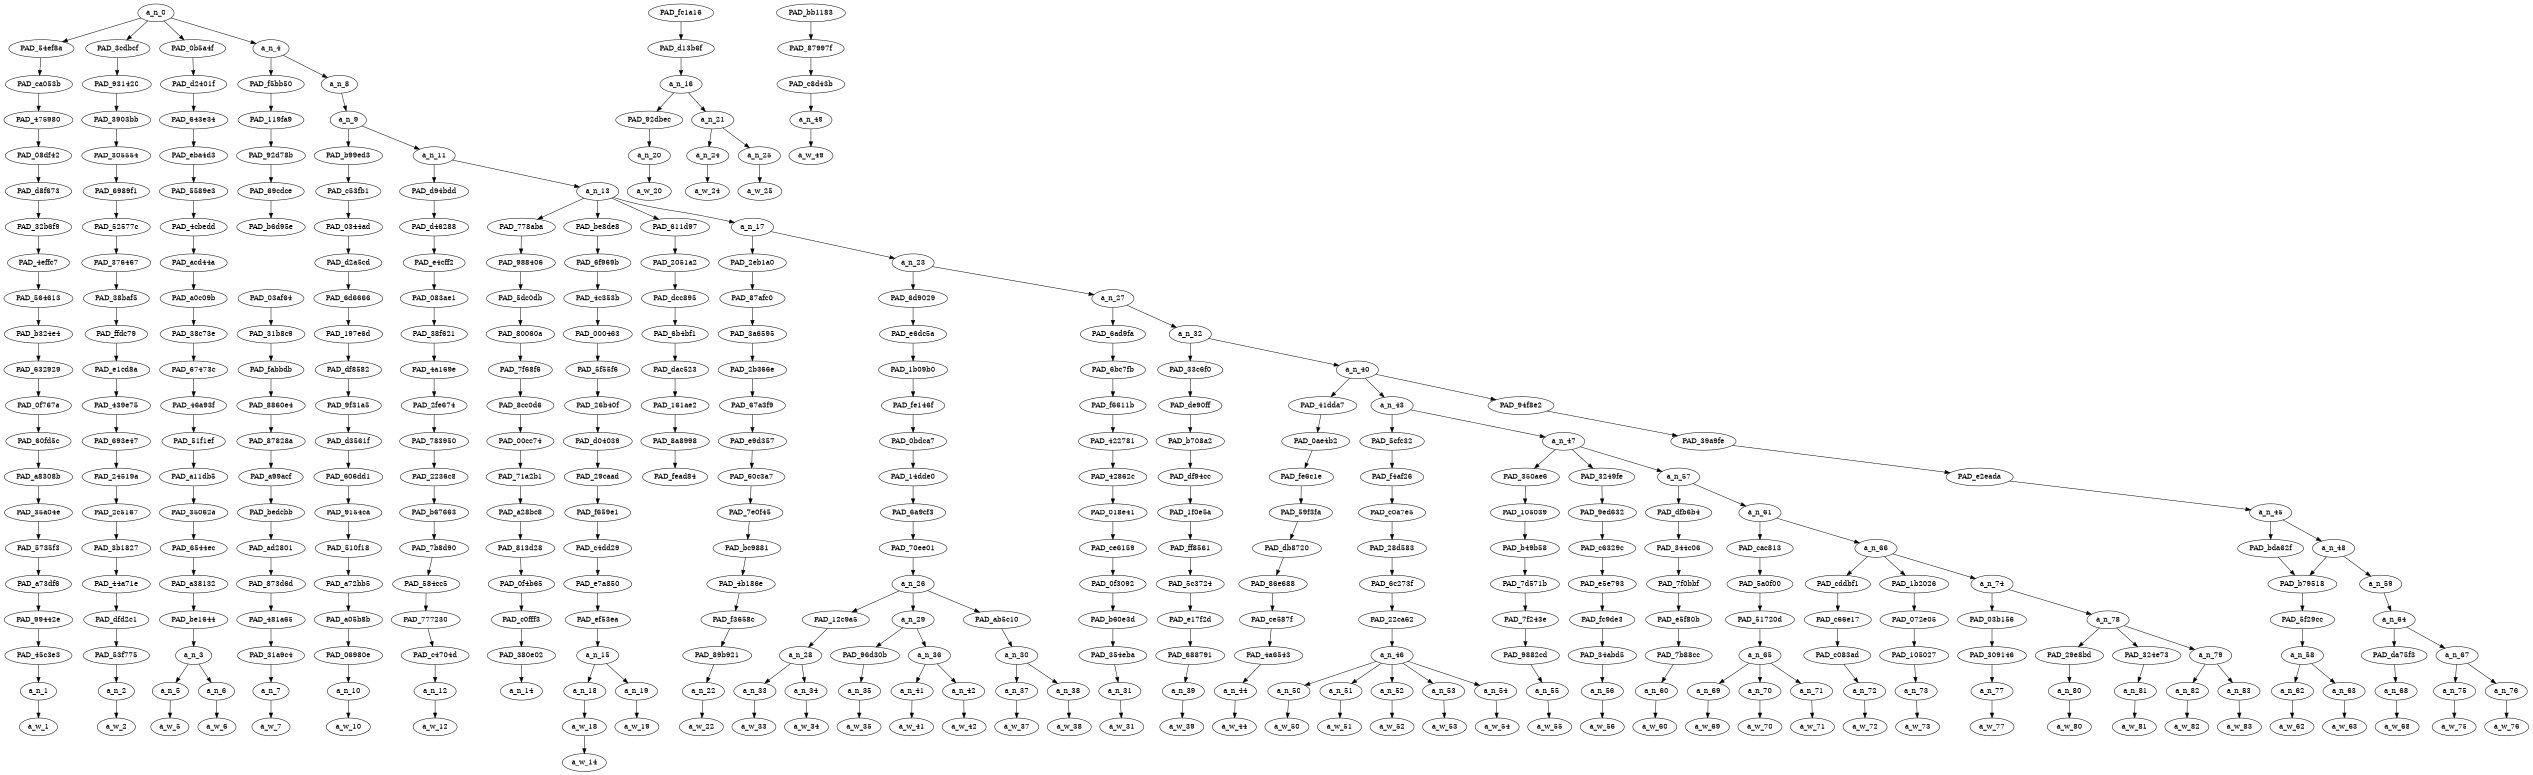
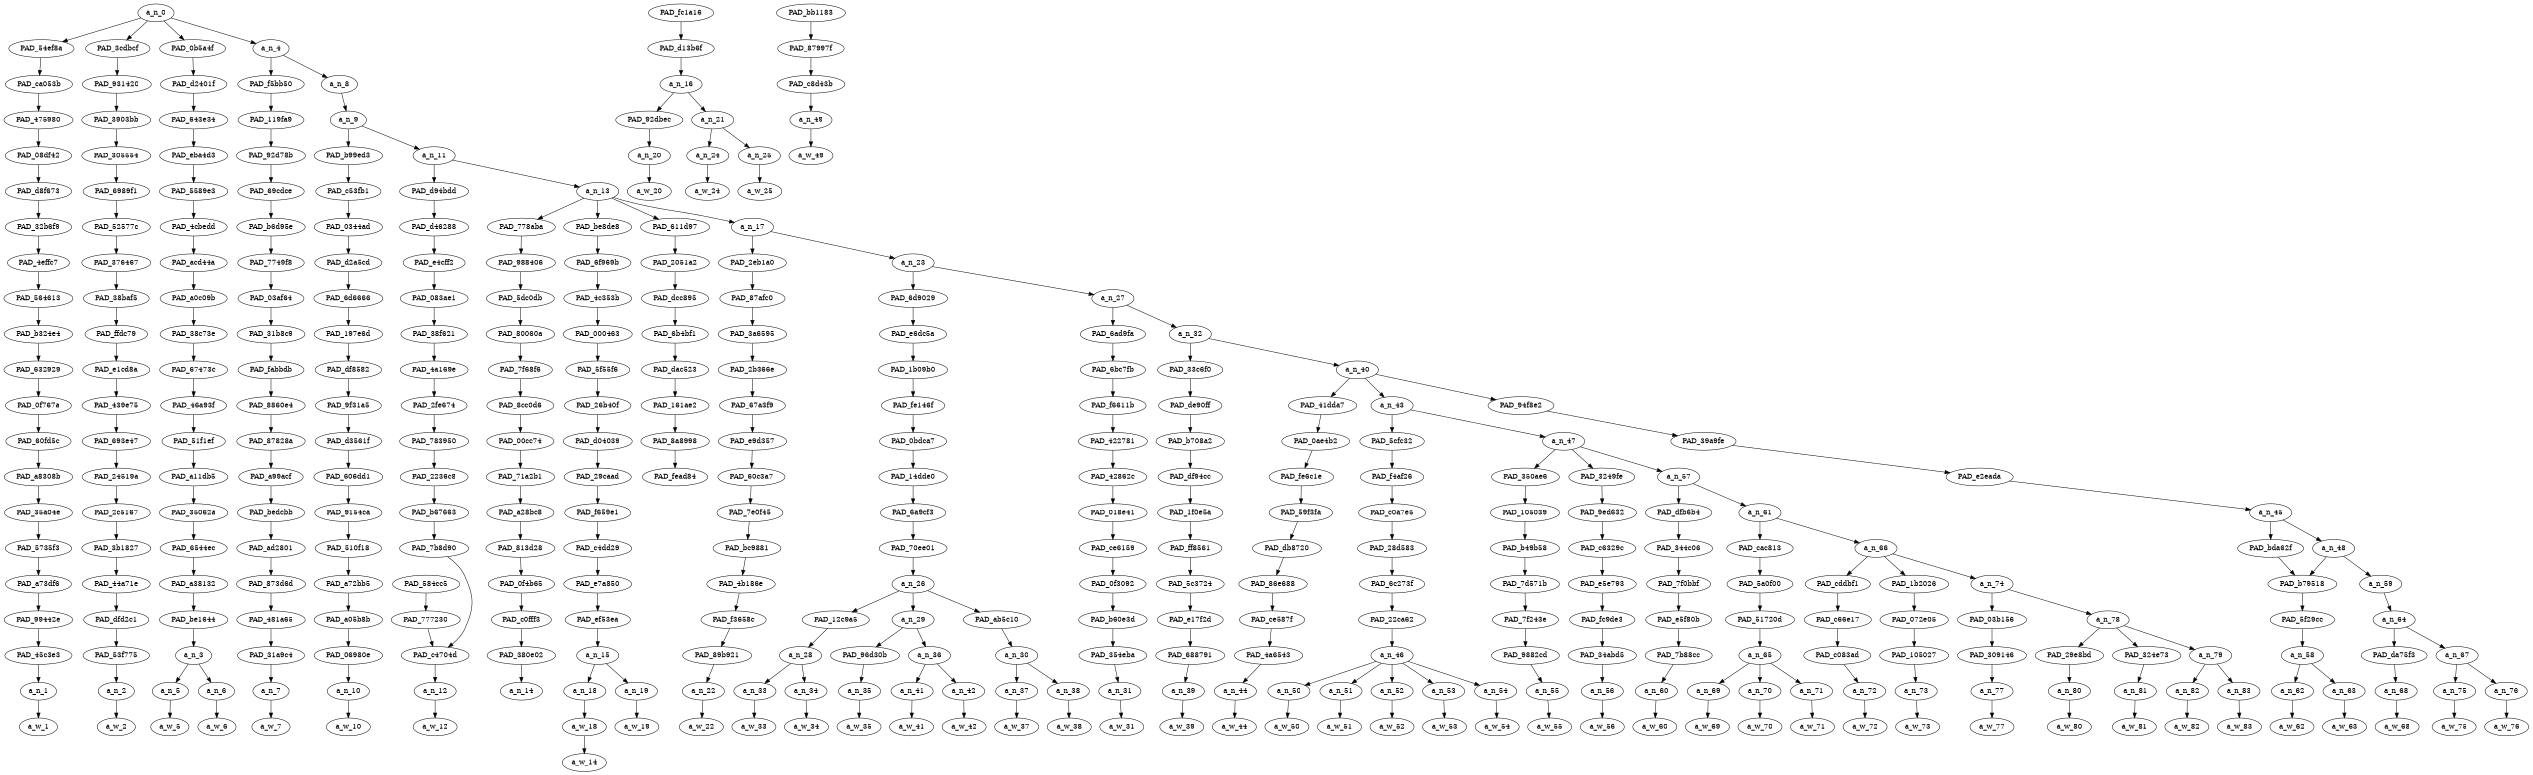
none -> (271, 263)
(431, 564) -> (472, 599)
